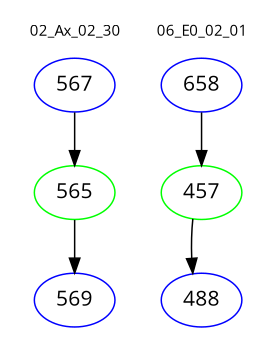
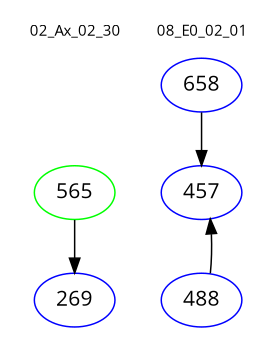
(202, 32) -> (202, 32)
(75, 85) -> none
(202, 193) -> (202, 193)
(192, 239) -> (212, 254)
(75, 300) -> (75, 300)
